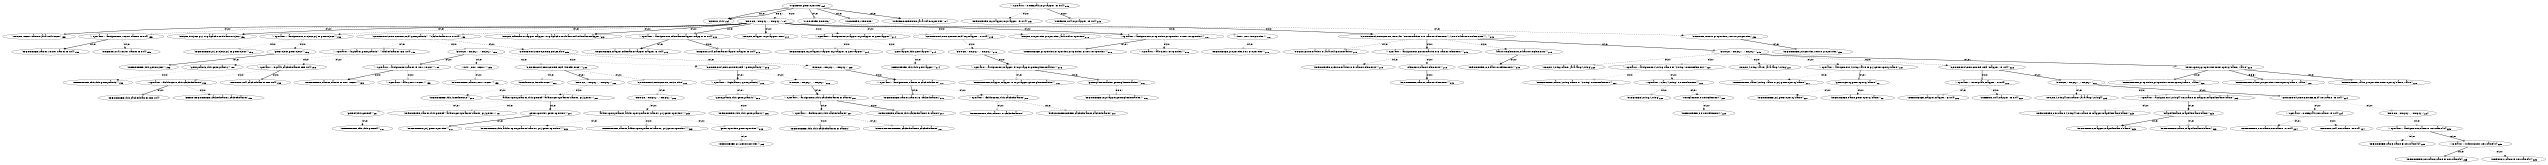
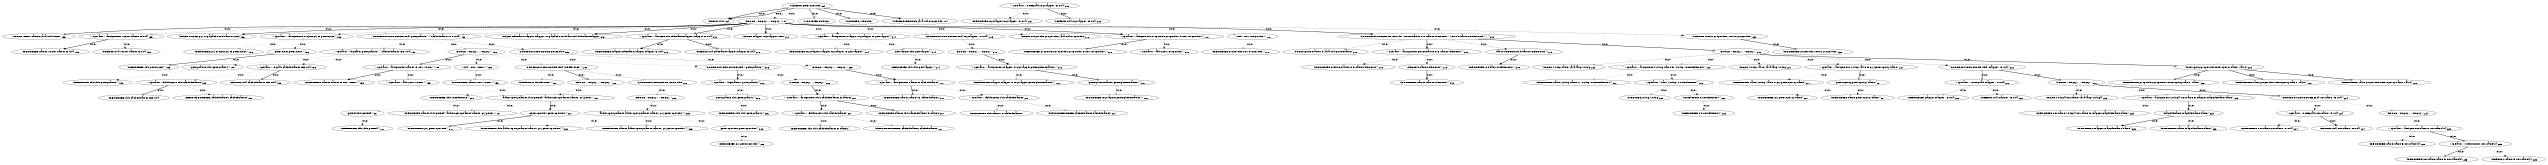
(2252, 75) -> (2252, 75)
(1120, 90) -> (1120, 90)
(2327, 120) -> (2327, 120)
